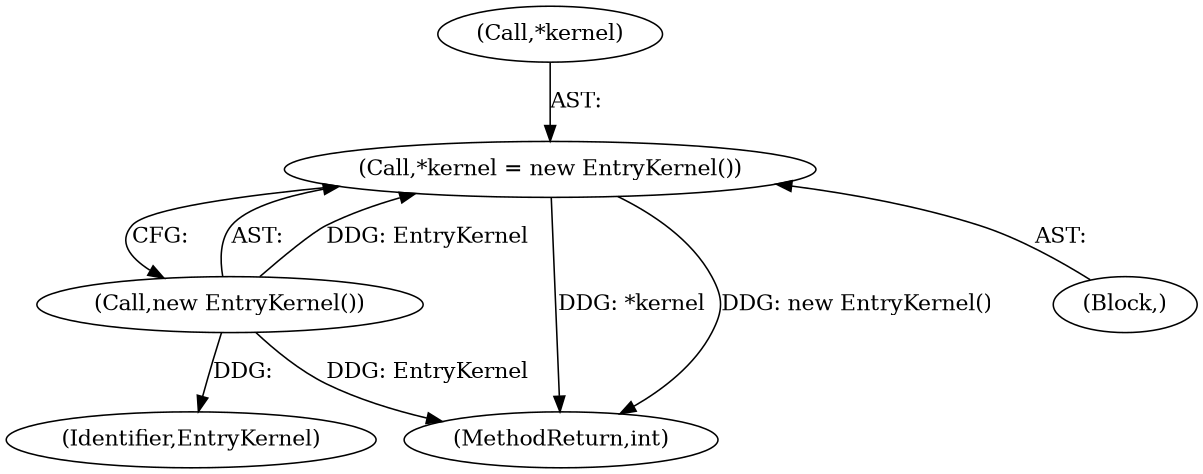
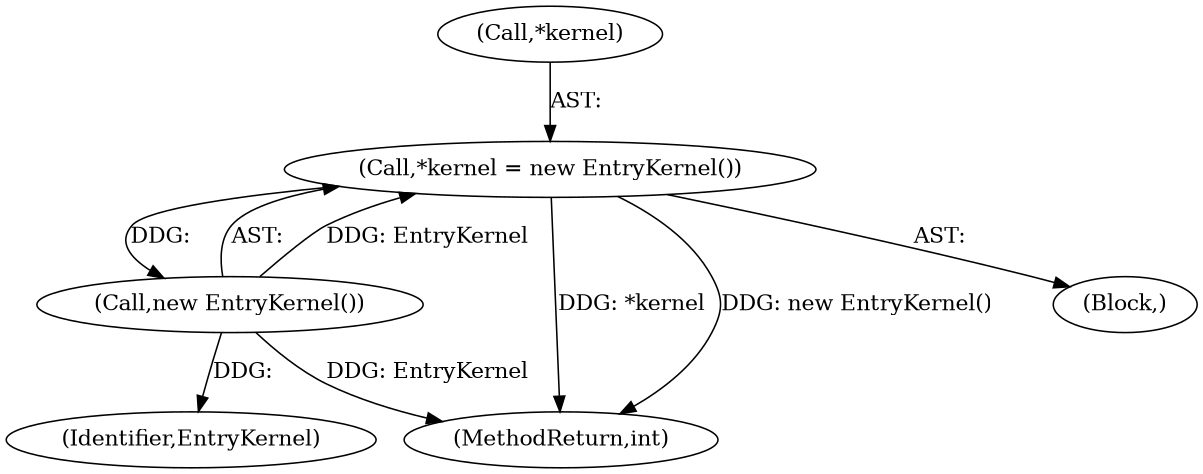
(947, 216) -> (861, 236)
(164, 237) -> (164, 237)
